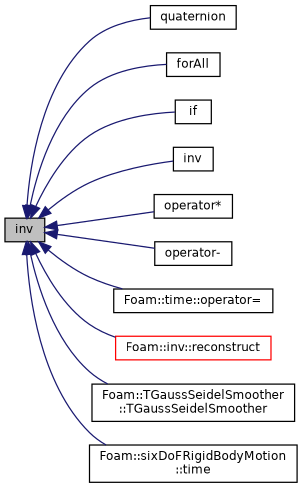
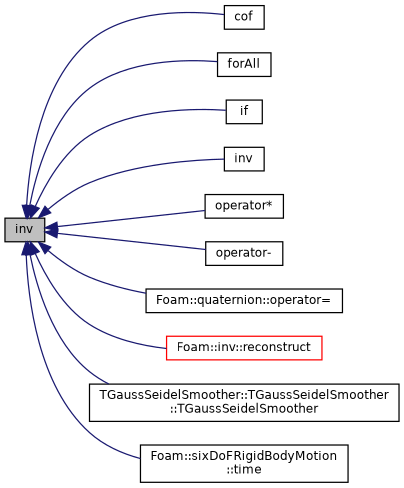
(193, 17) -> (244, 17)
(193, 301) -> (244, 301)
(193, 403) -> (244, 403)
